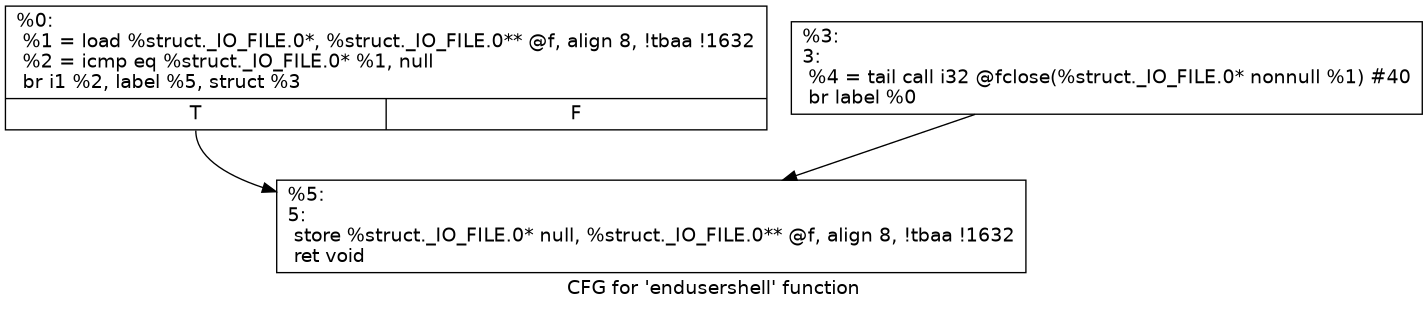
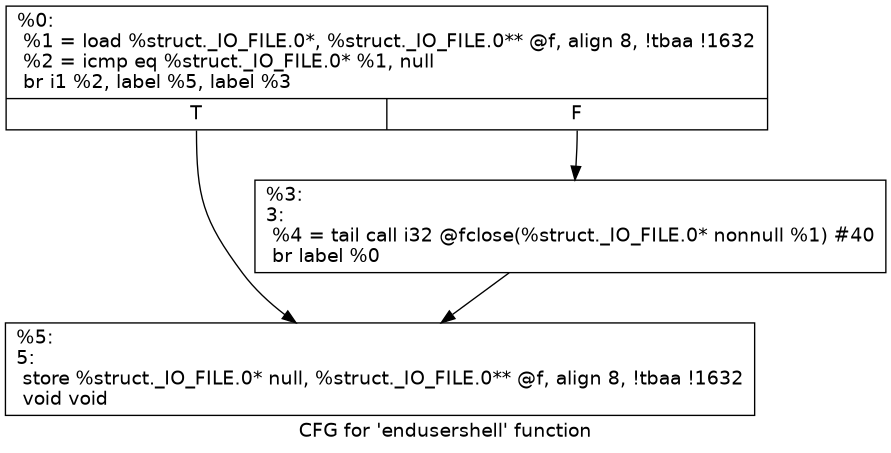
(159, 82) -> (154, 82)
none -> (577, 148)
(327, 256) -> (63, 399)
